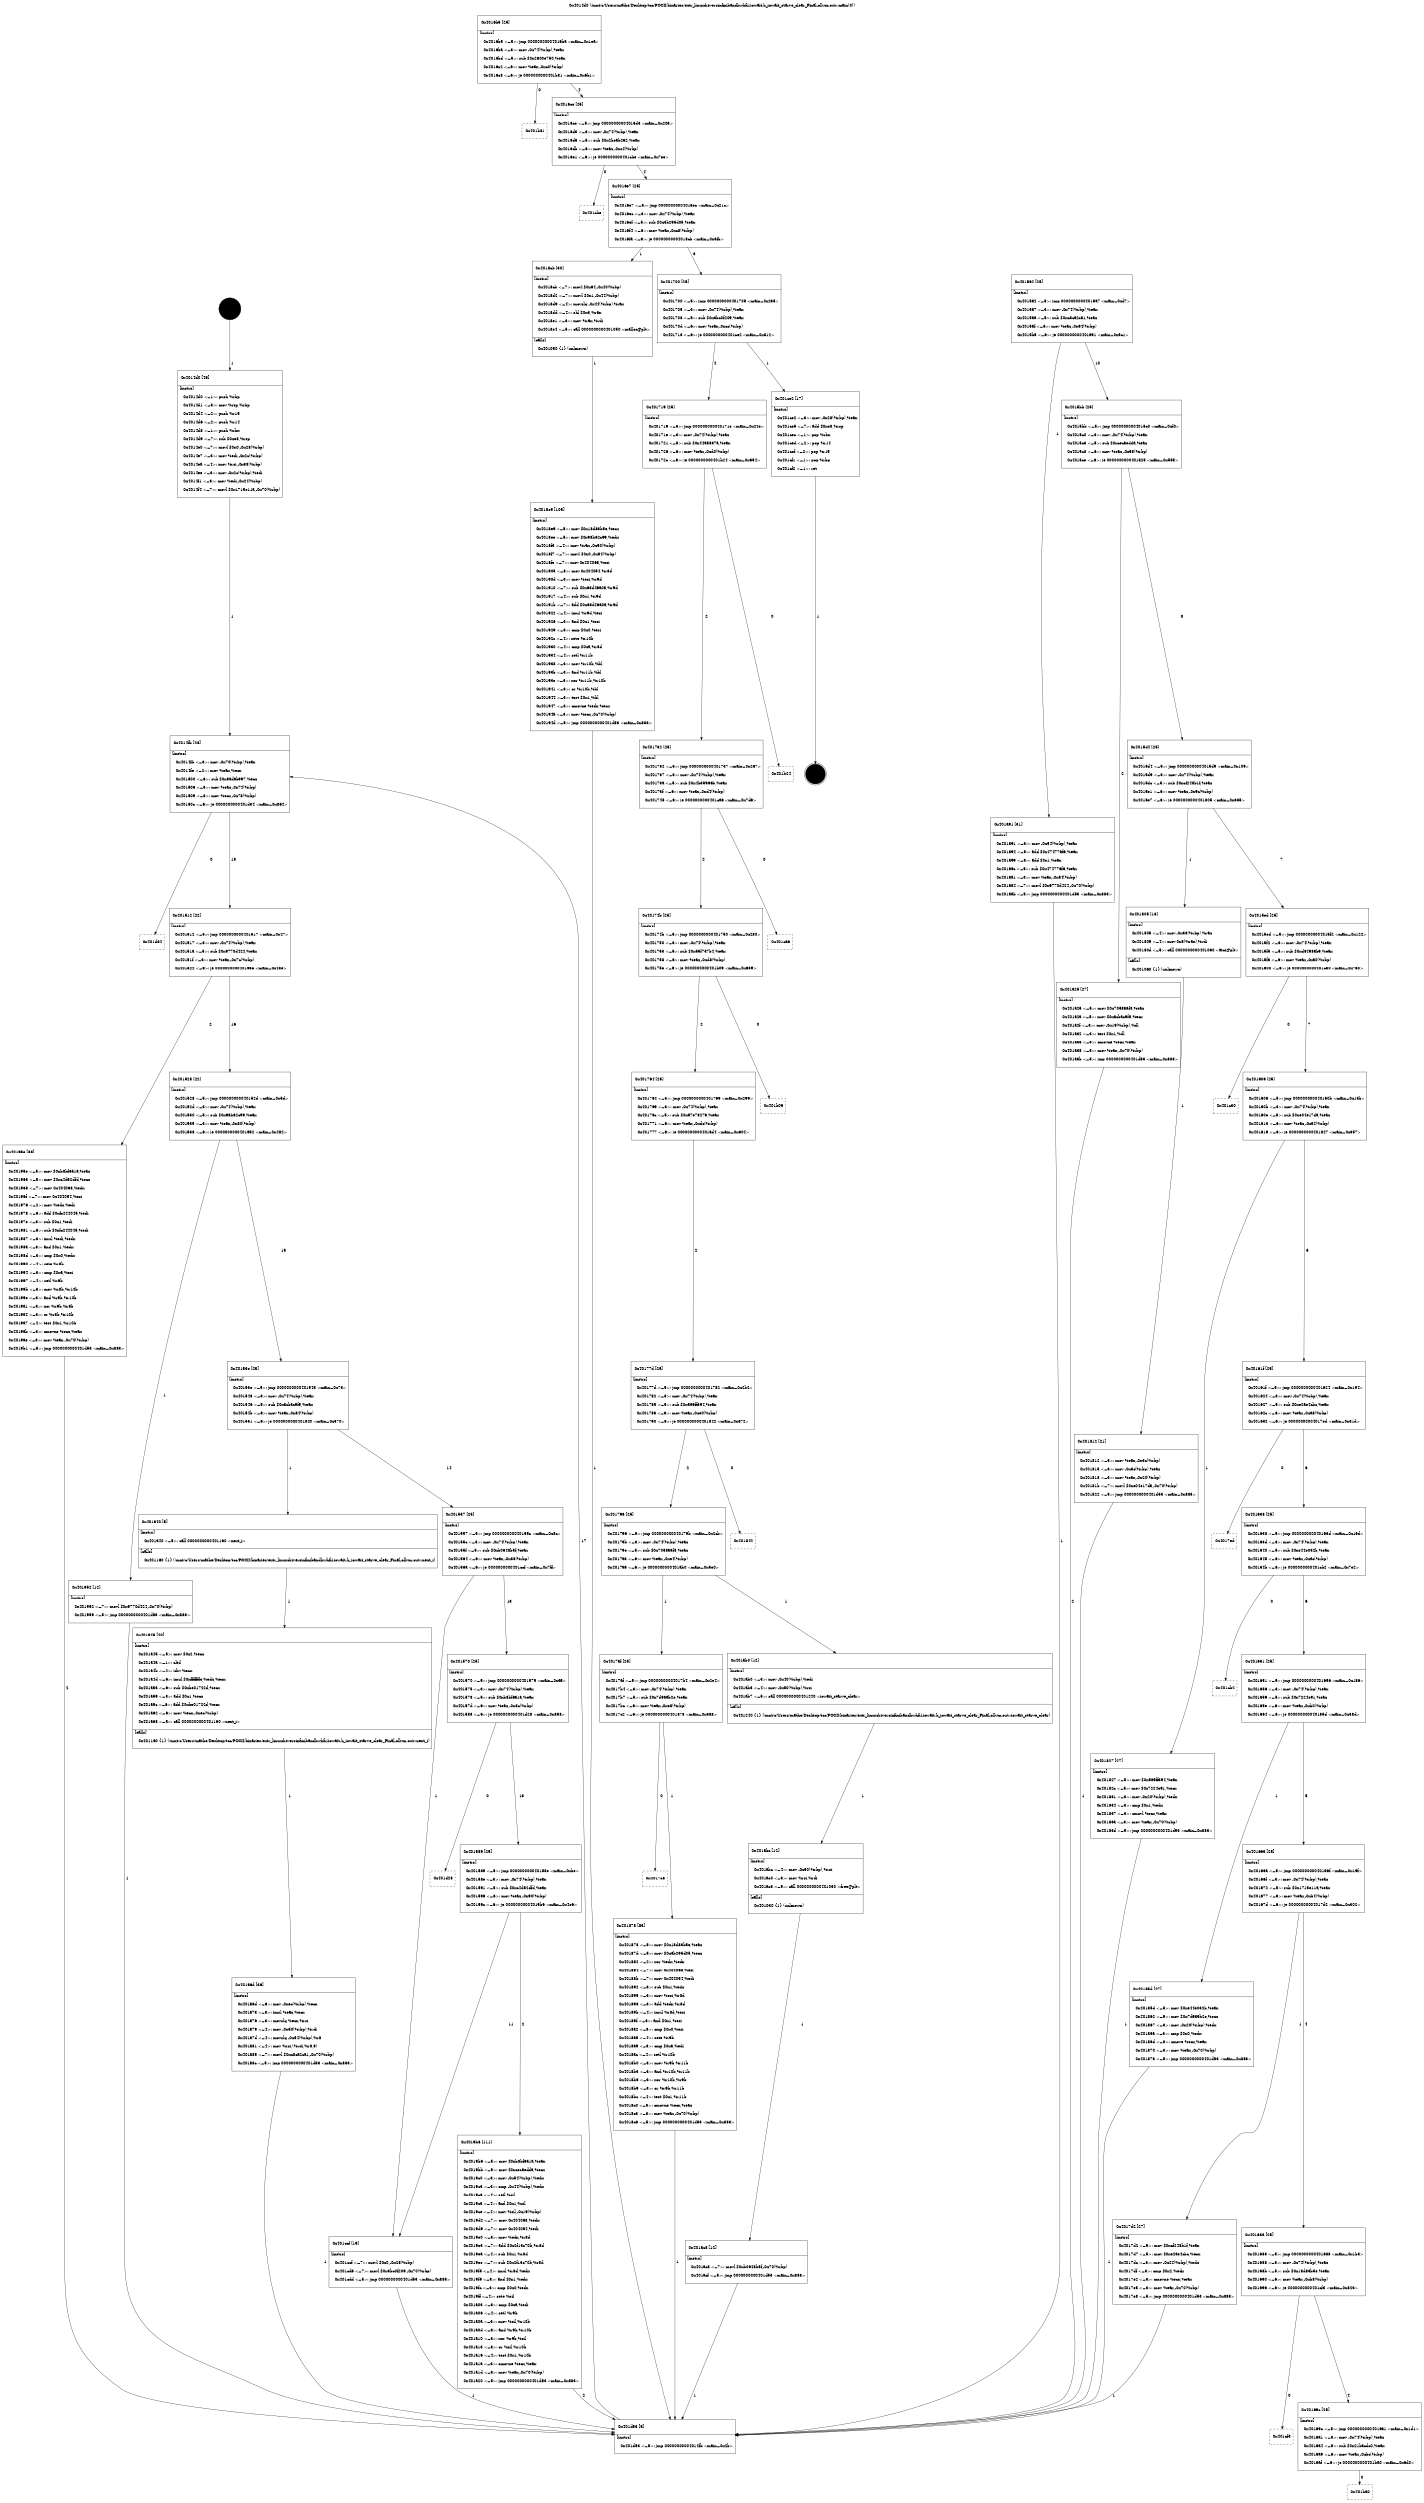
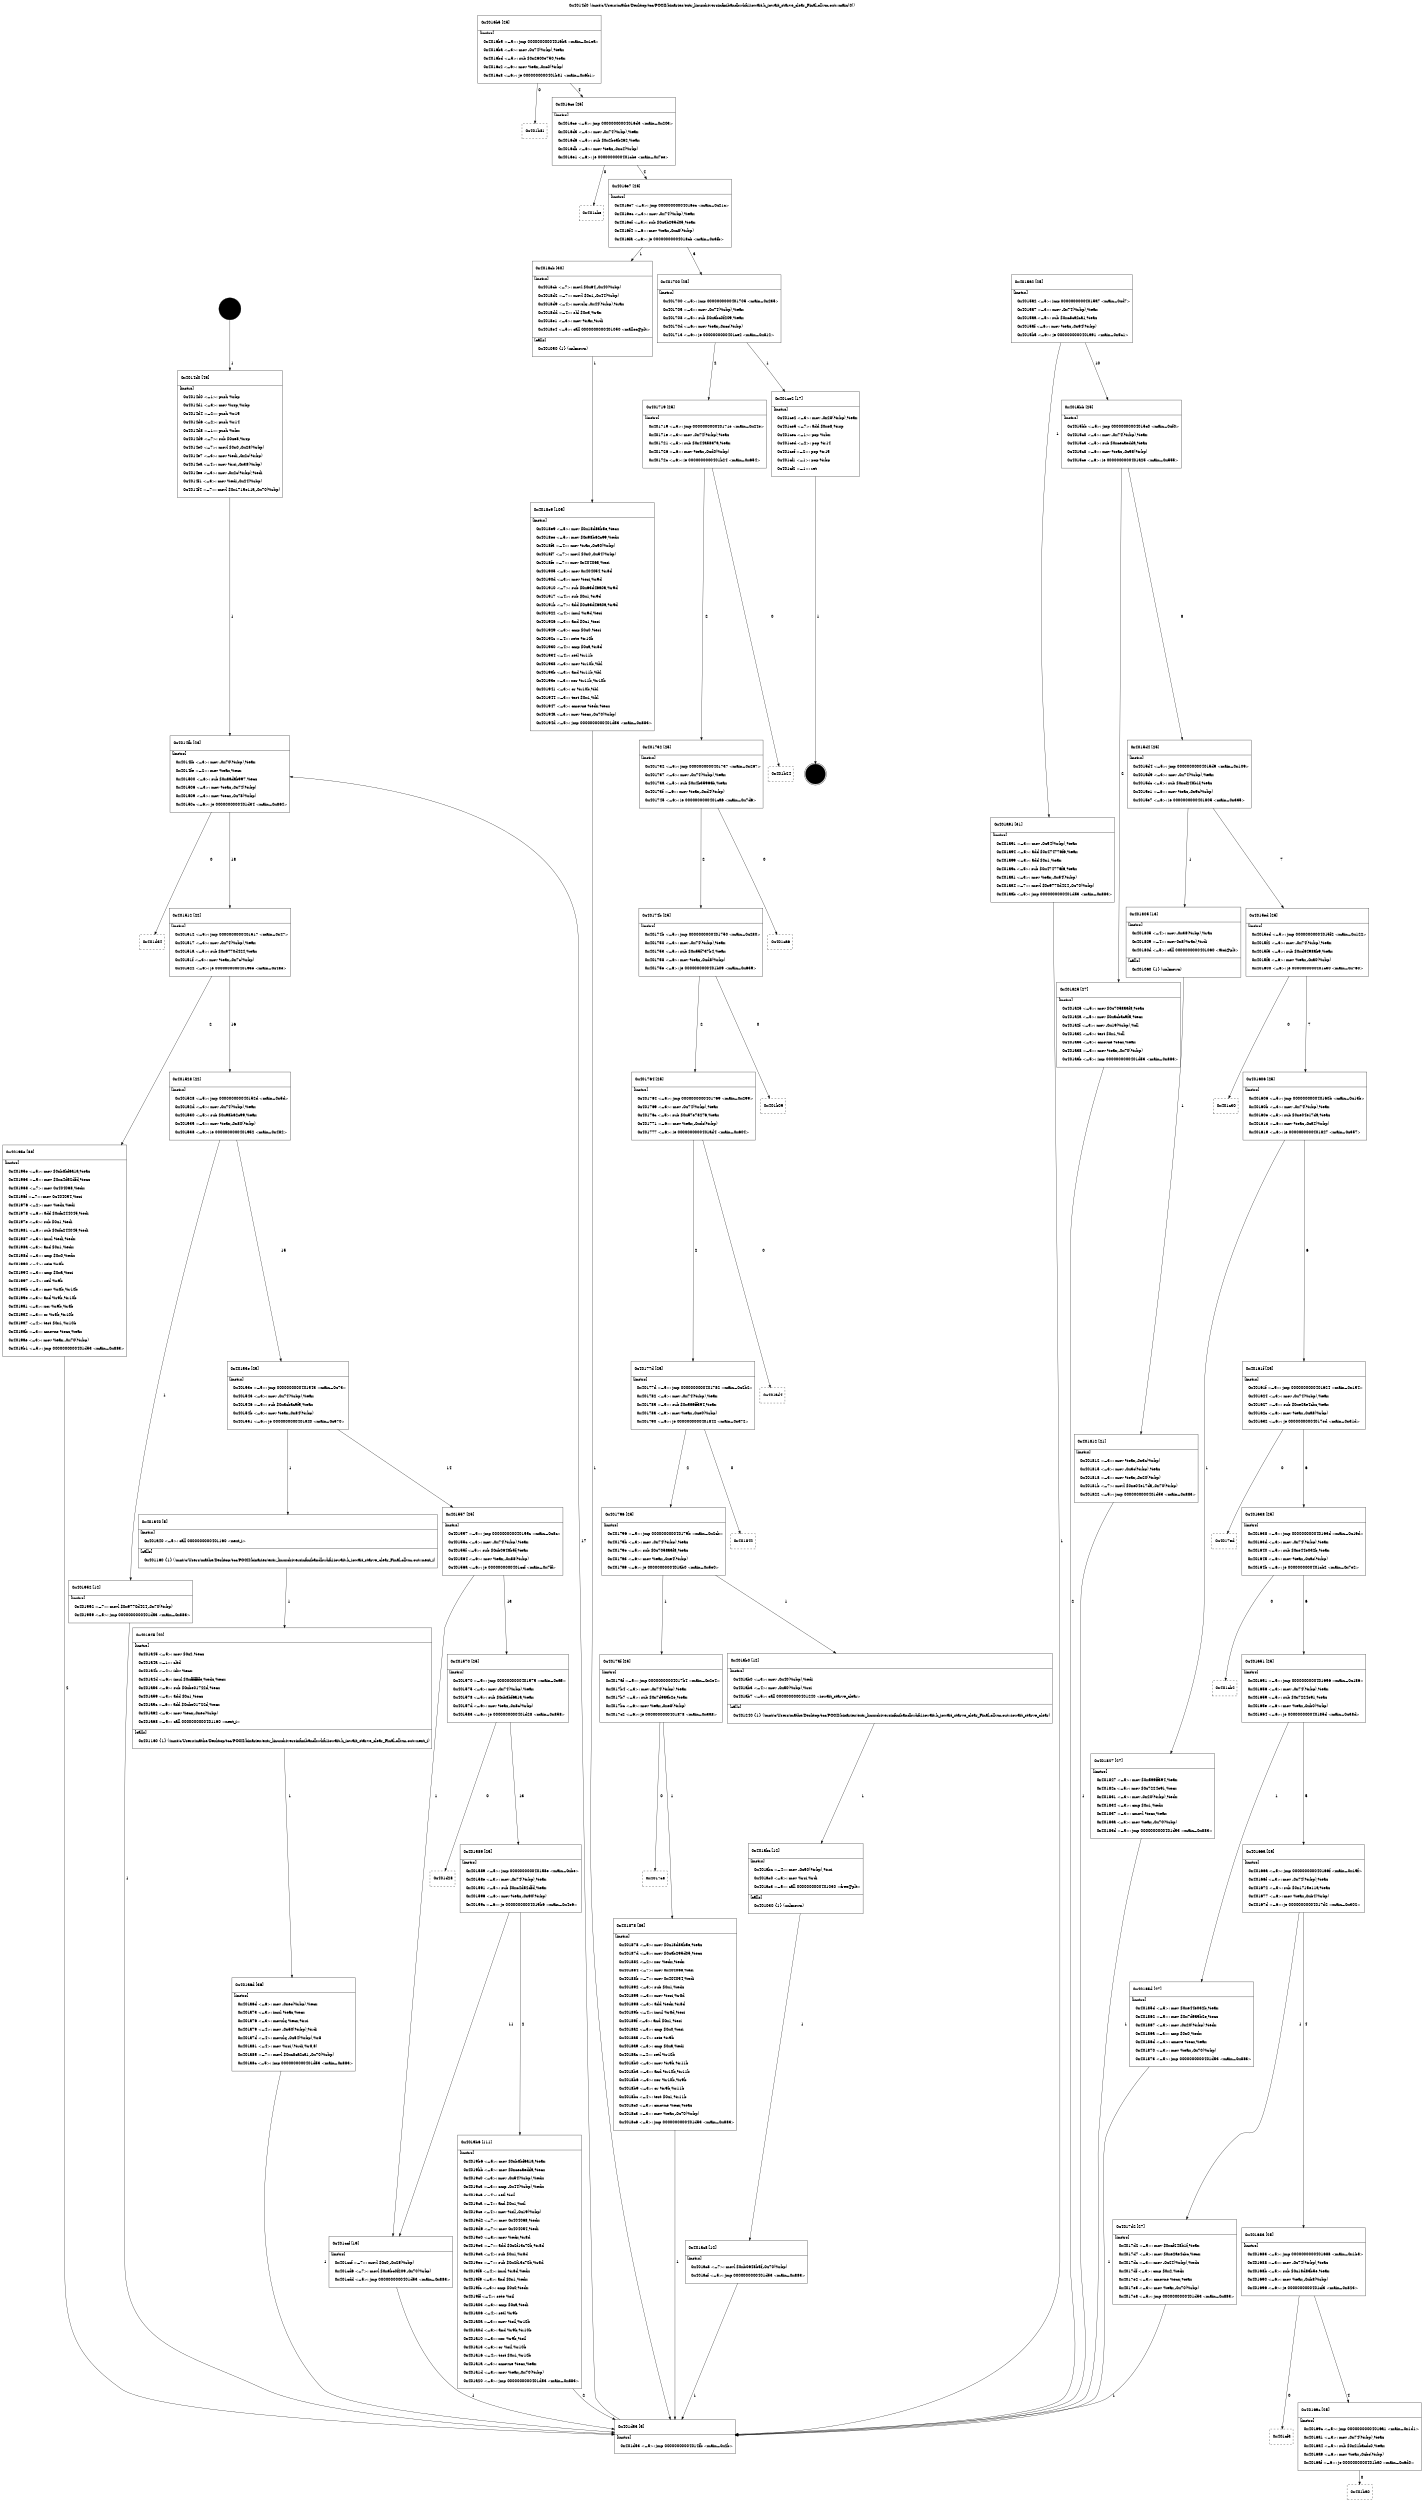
none -> (772, 1395)
